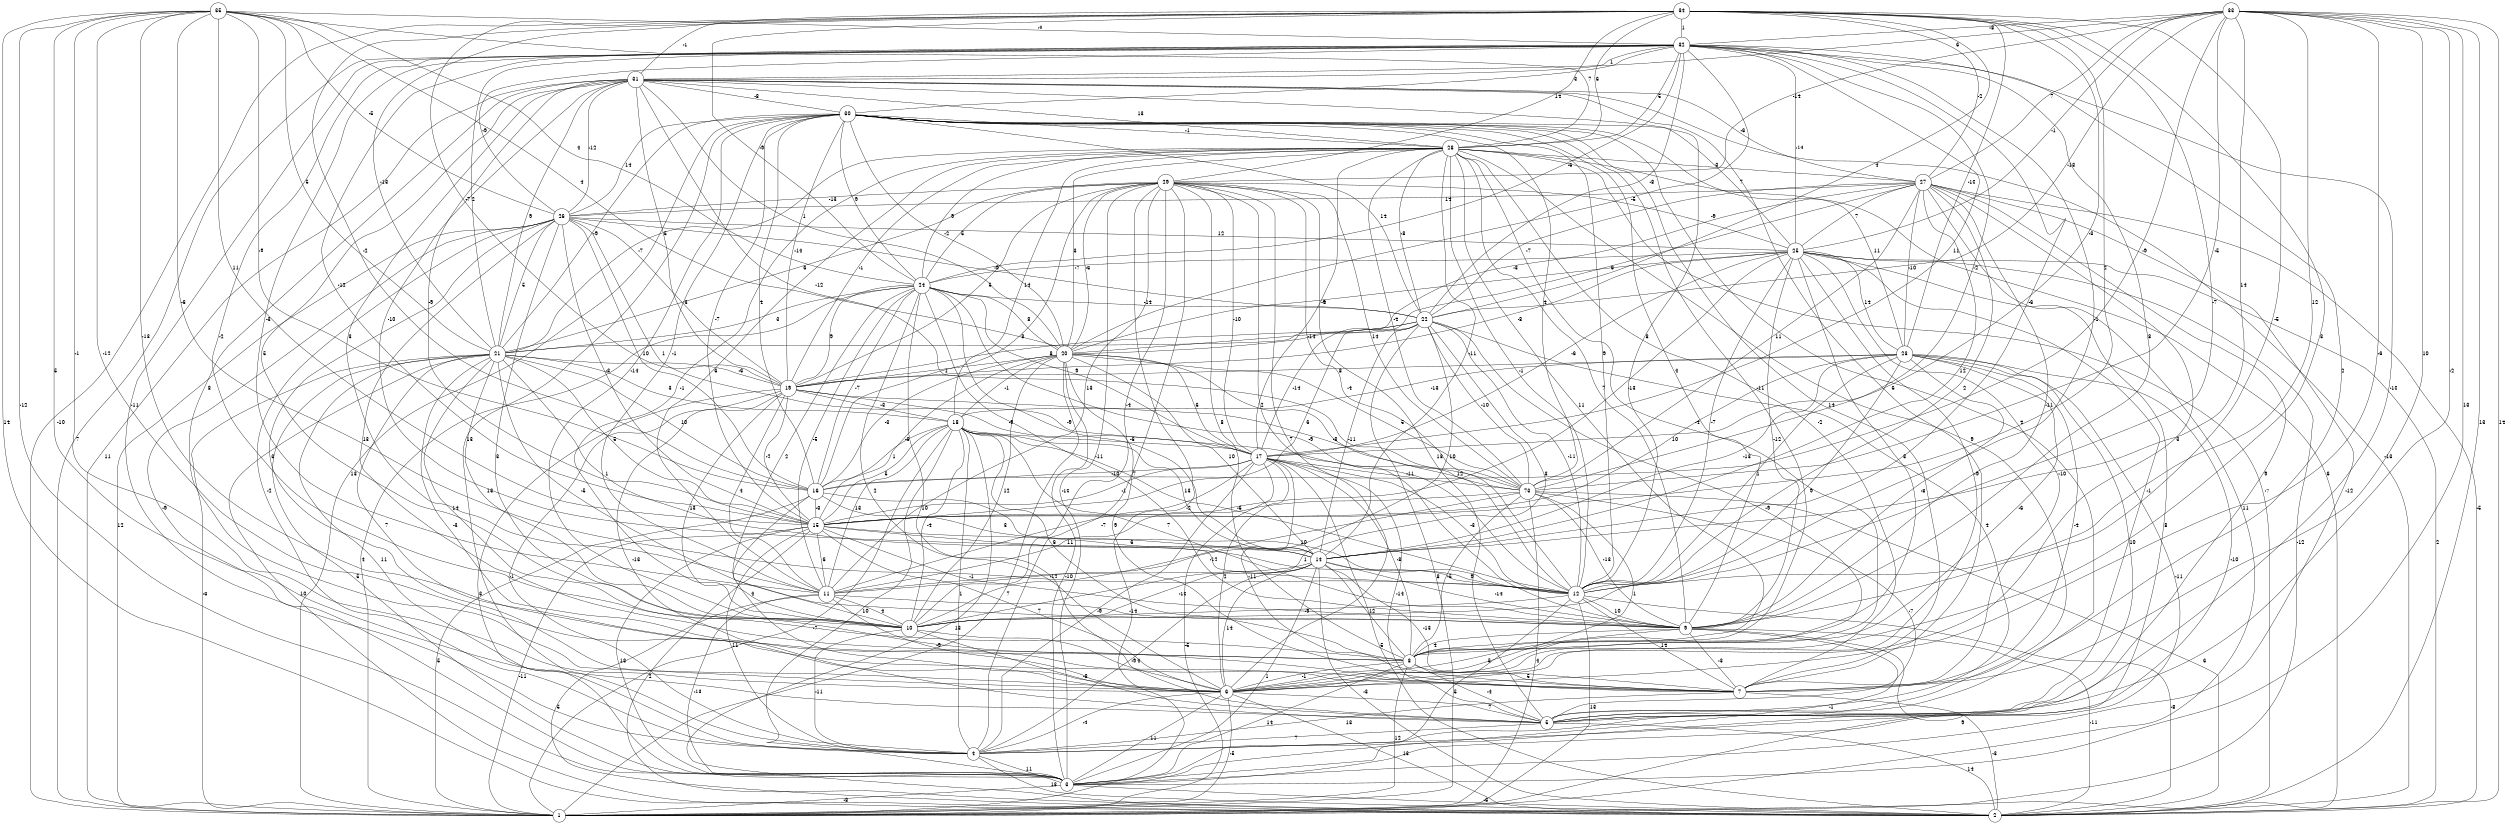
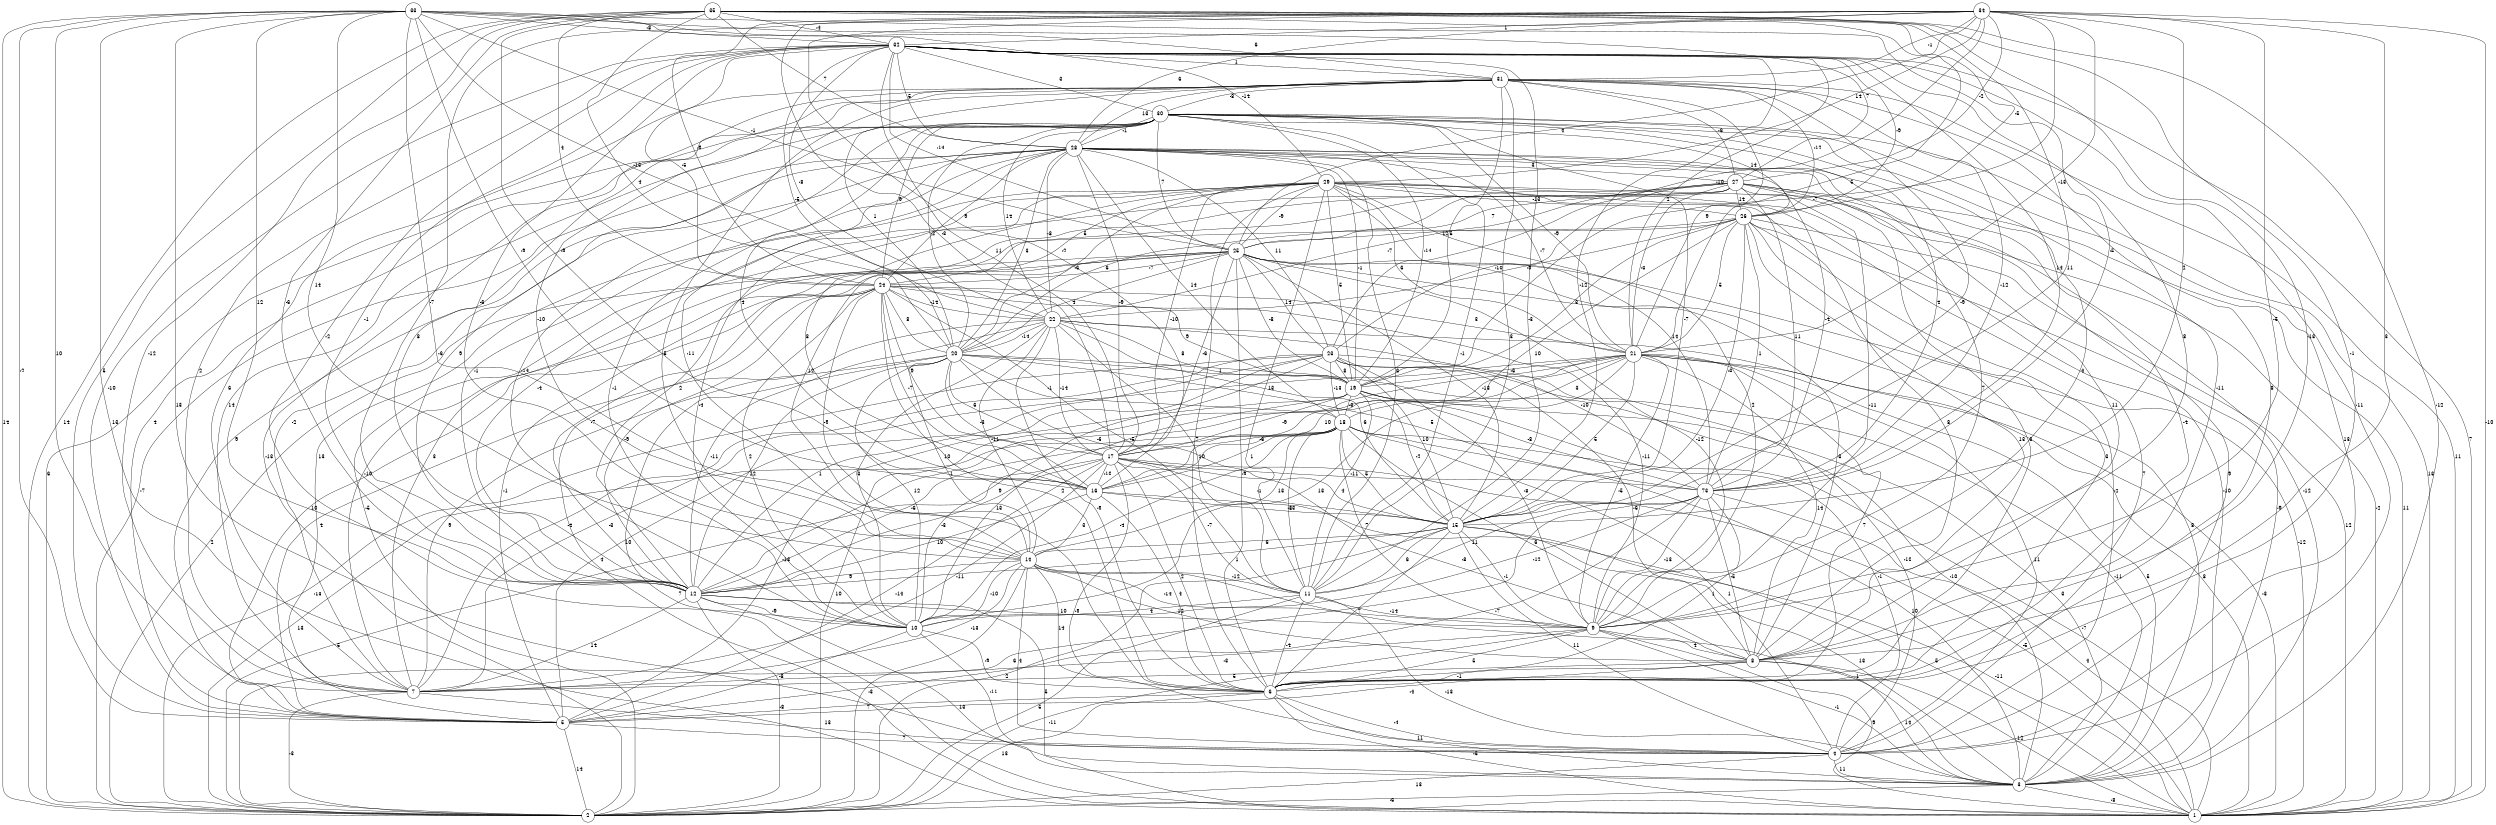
(1896, 153) -> (1642, 118)
(1976, 268) -> (2060, 268)
(1646, 478) -> (543, 484)
(939, 646) -> (1289, 646)
